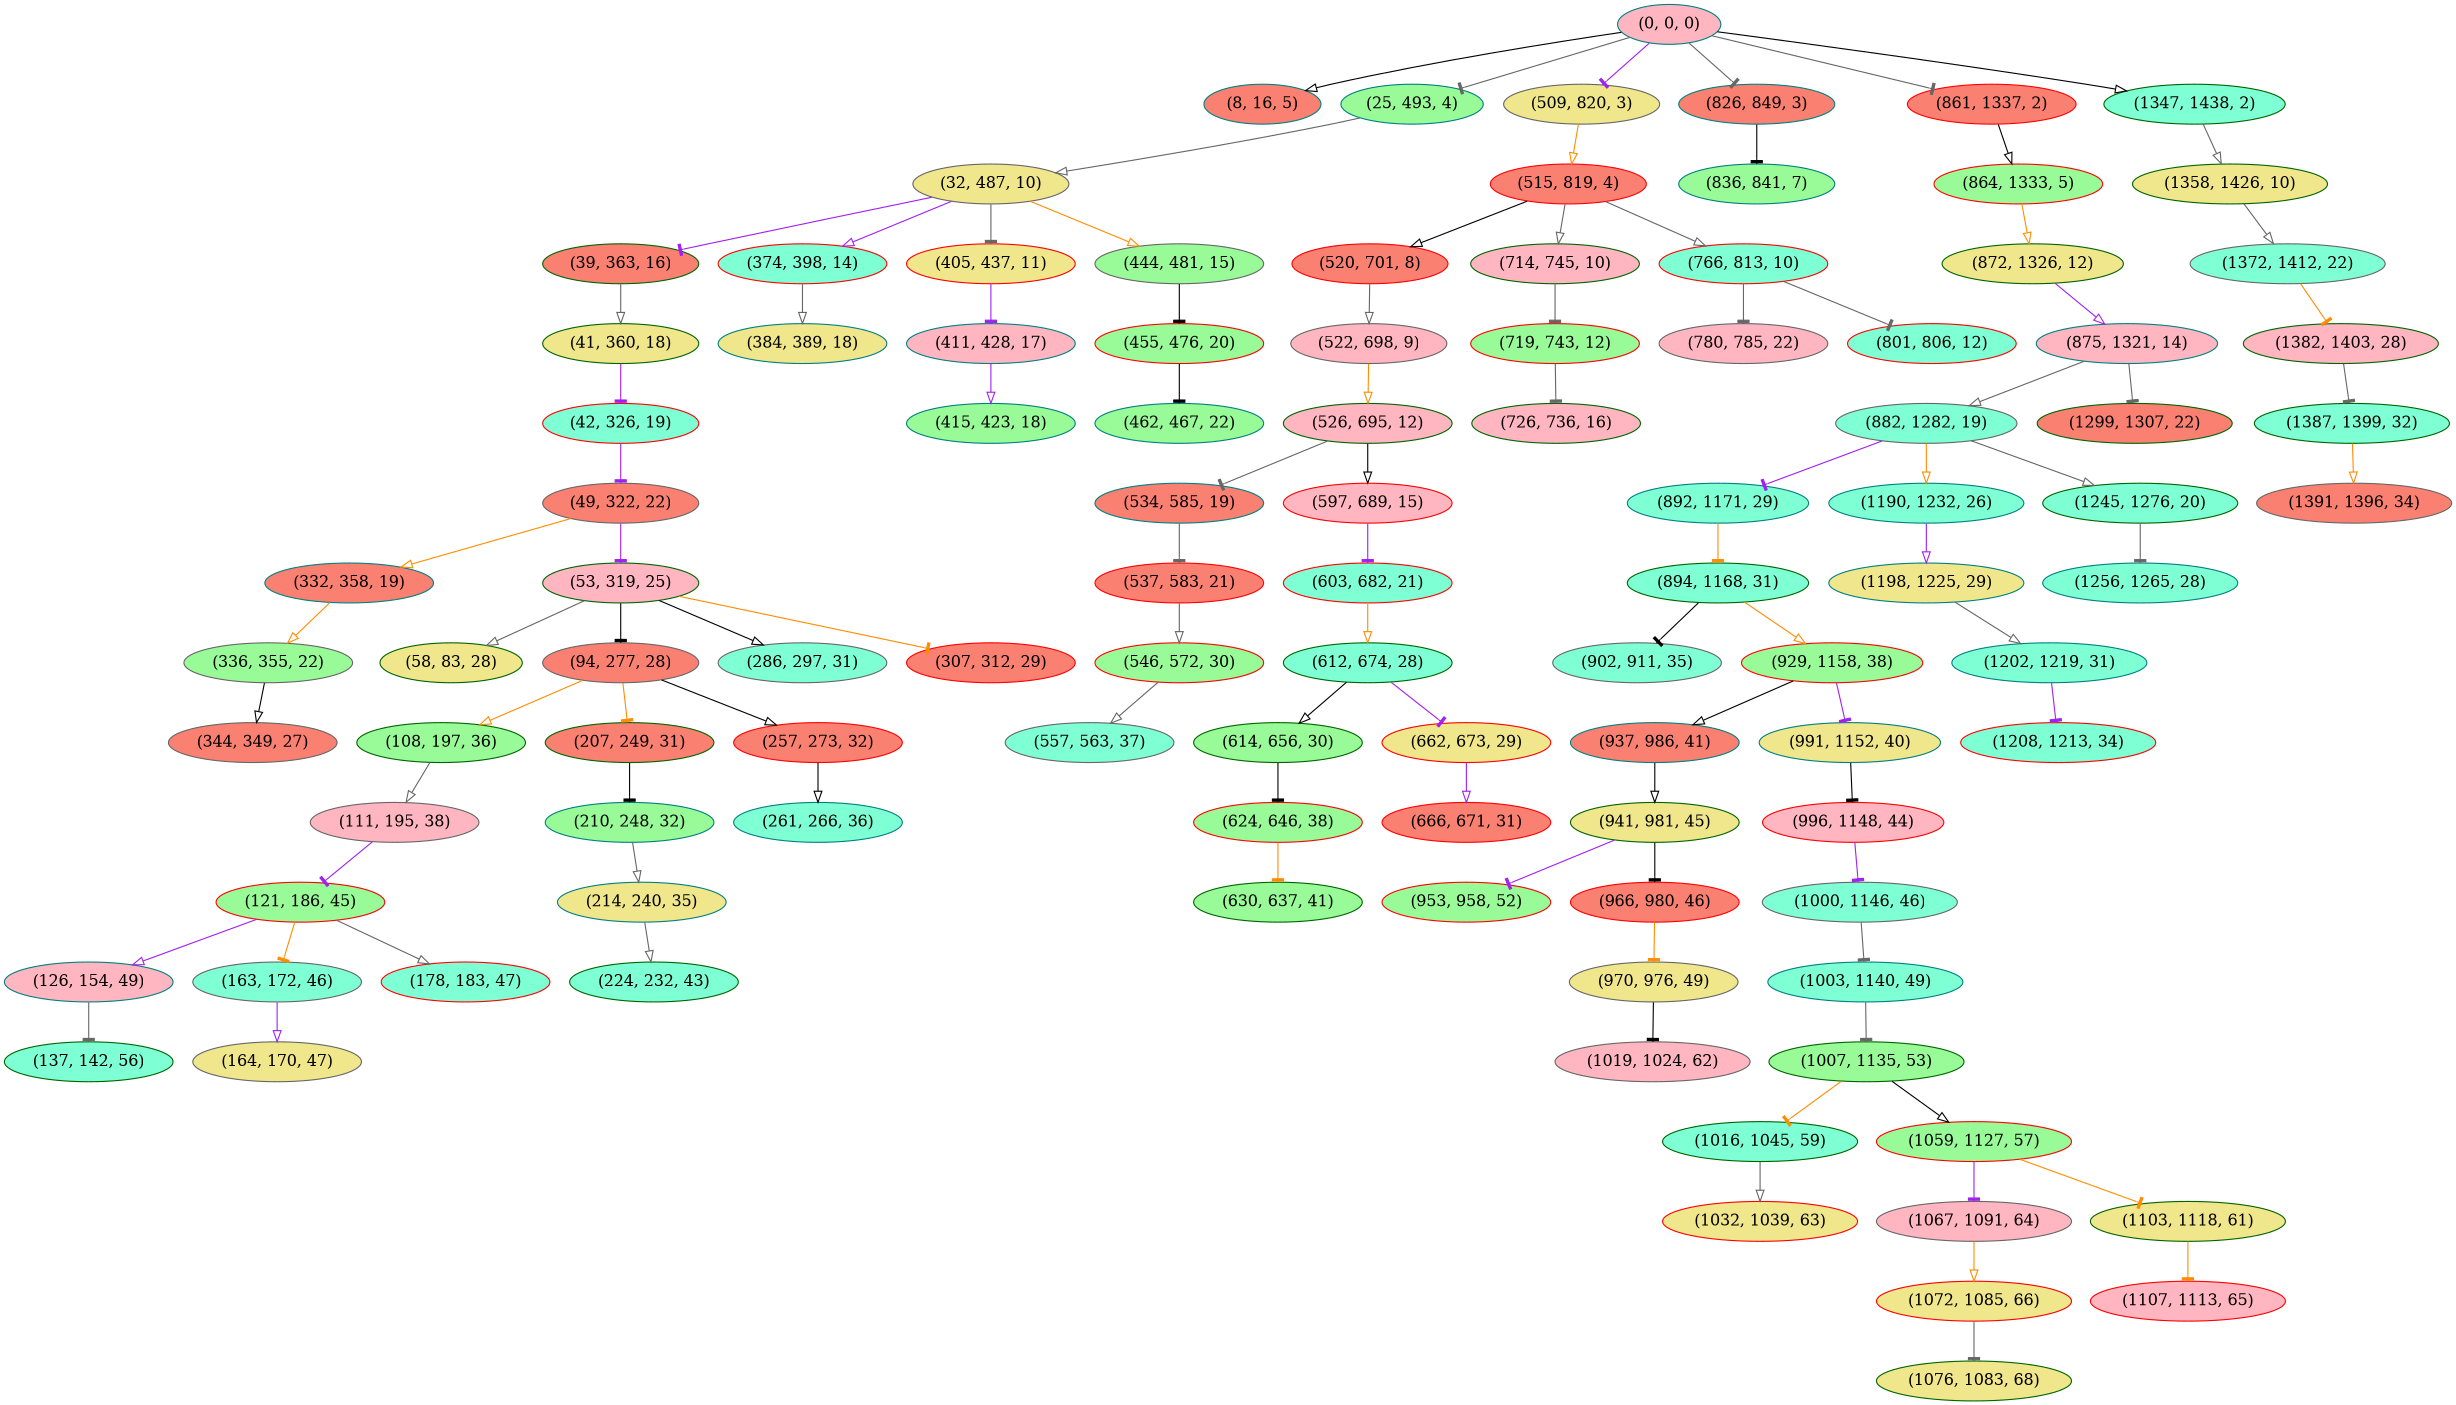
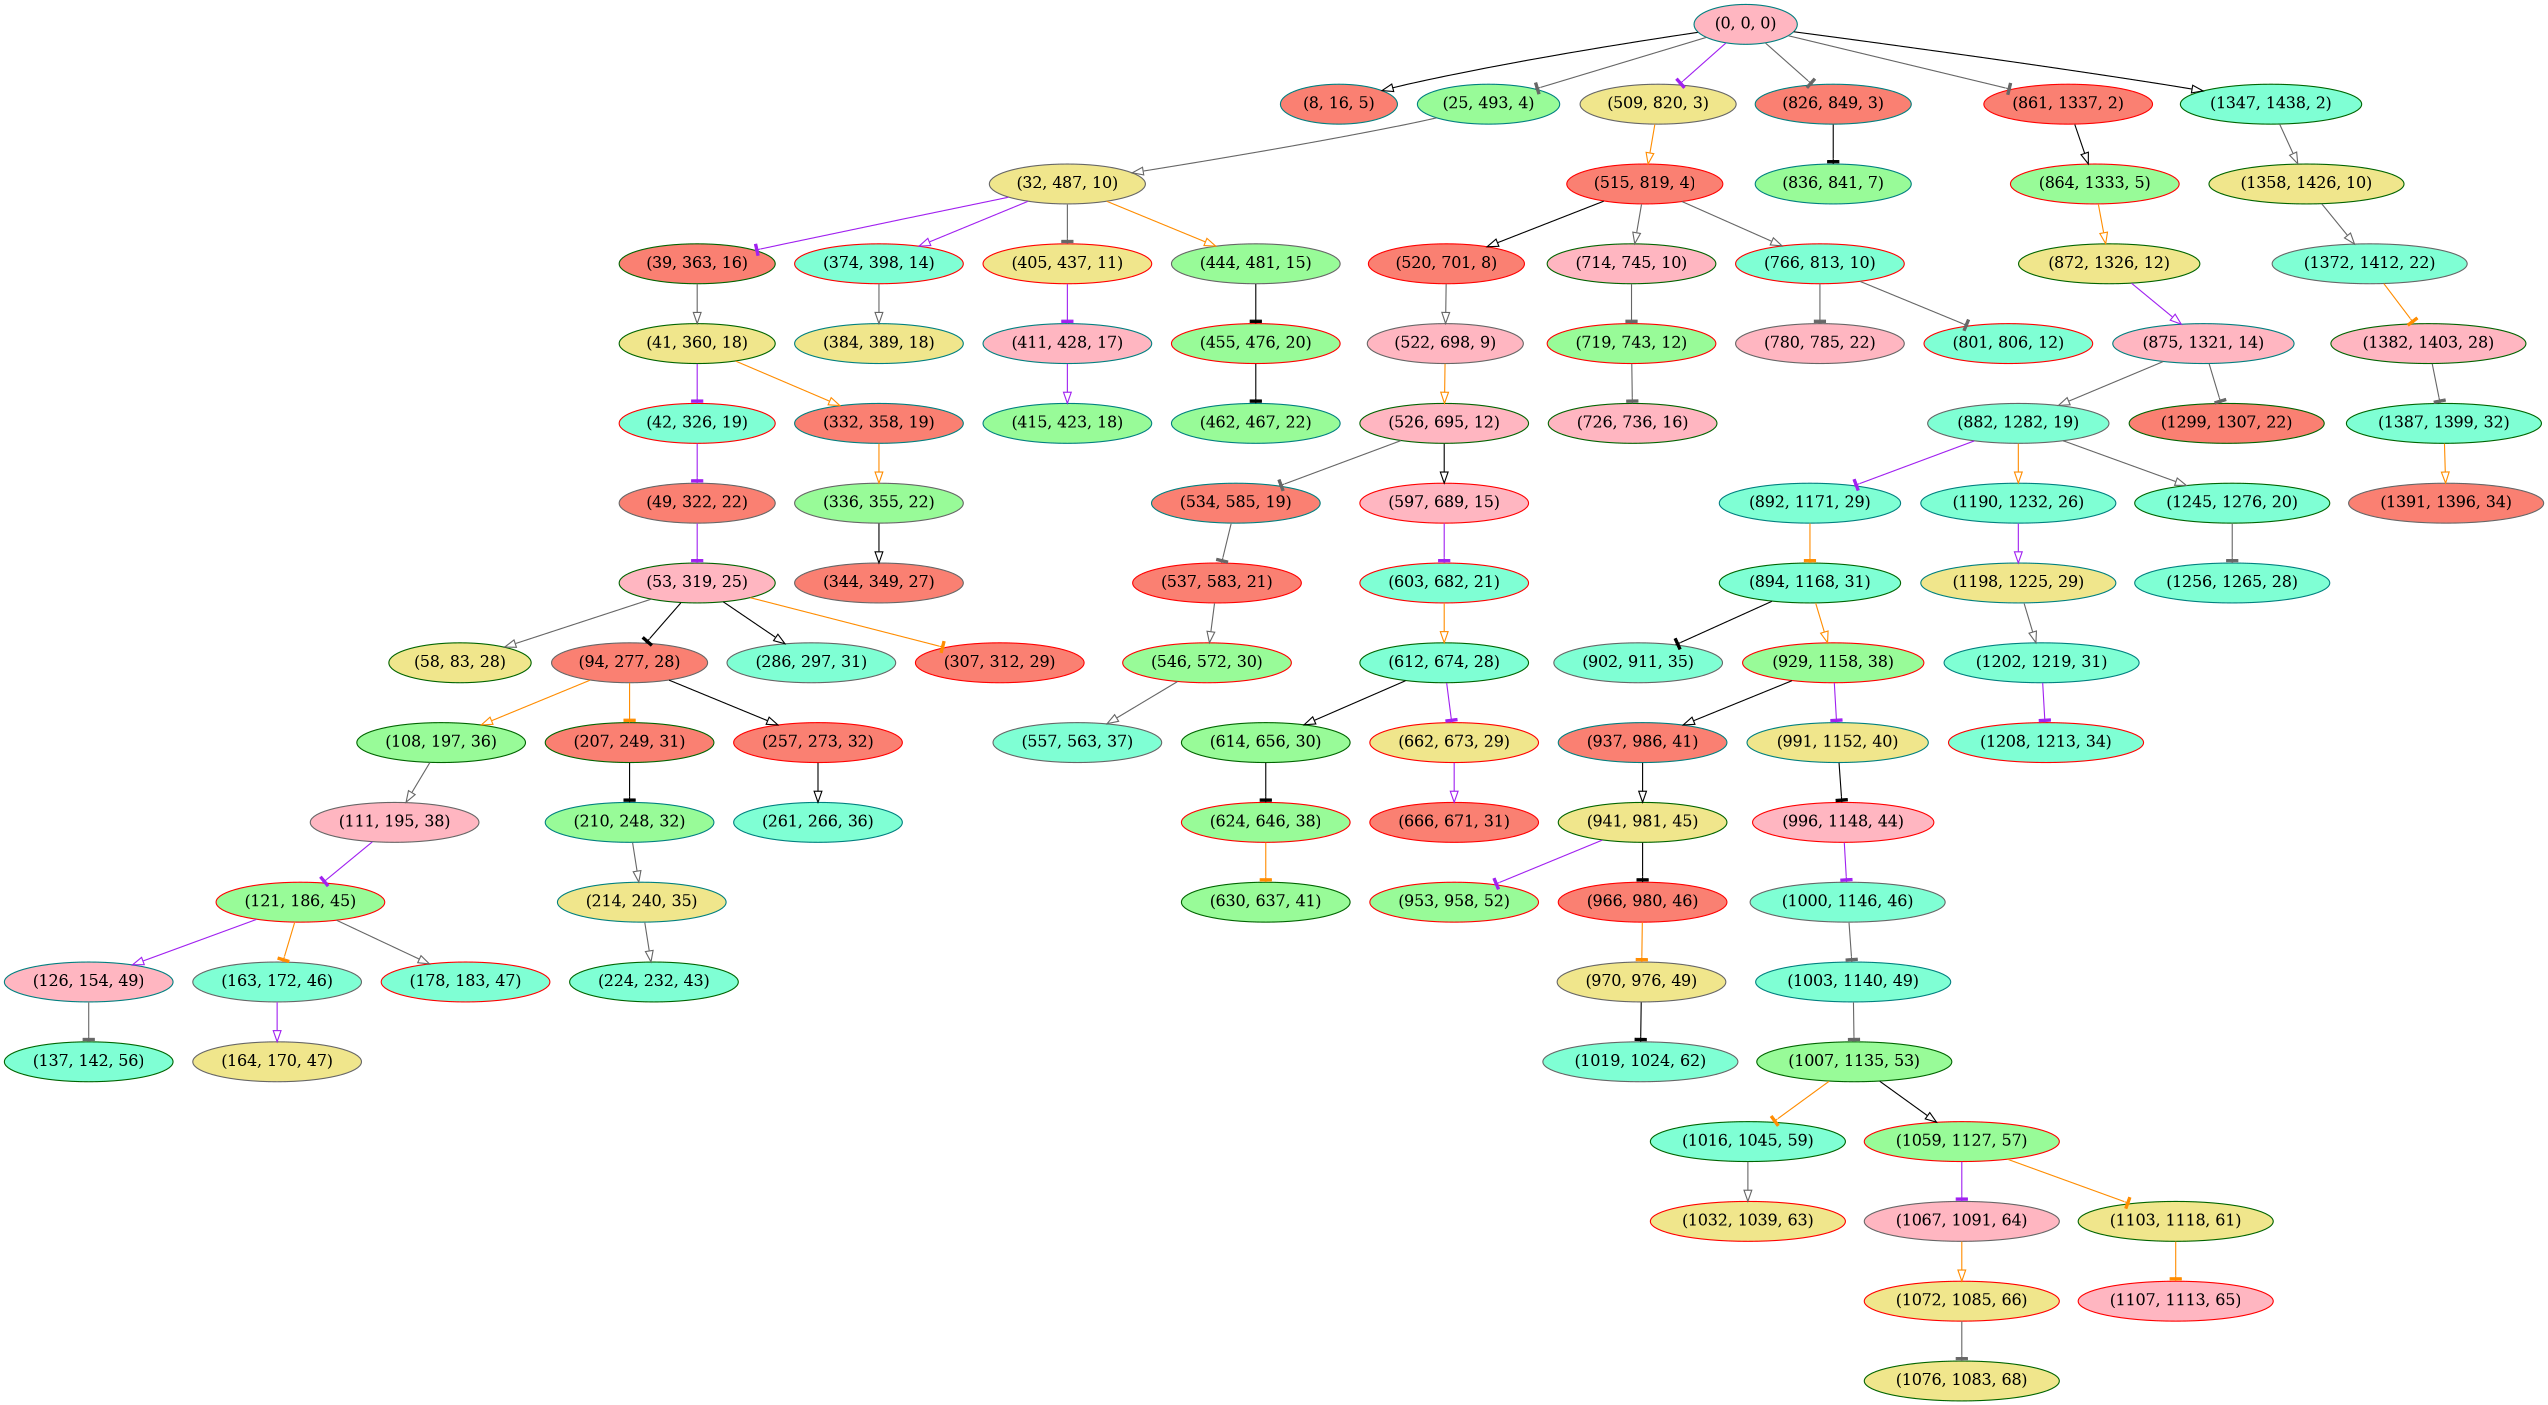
(491, 541) -> (783, 381)
(1653, 1062) -> (1640, 1062)
